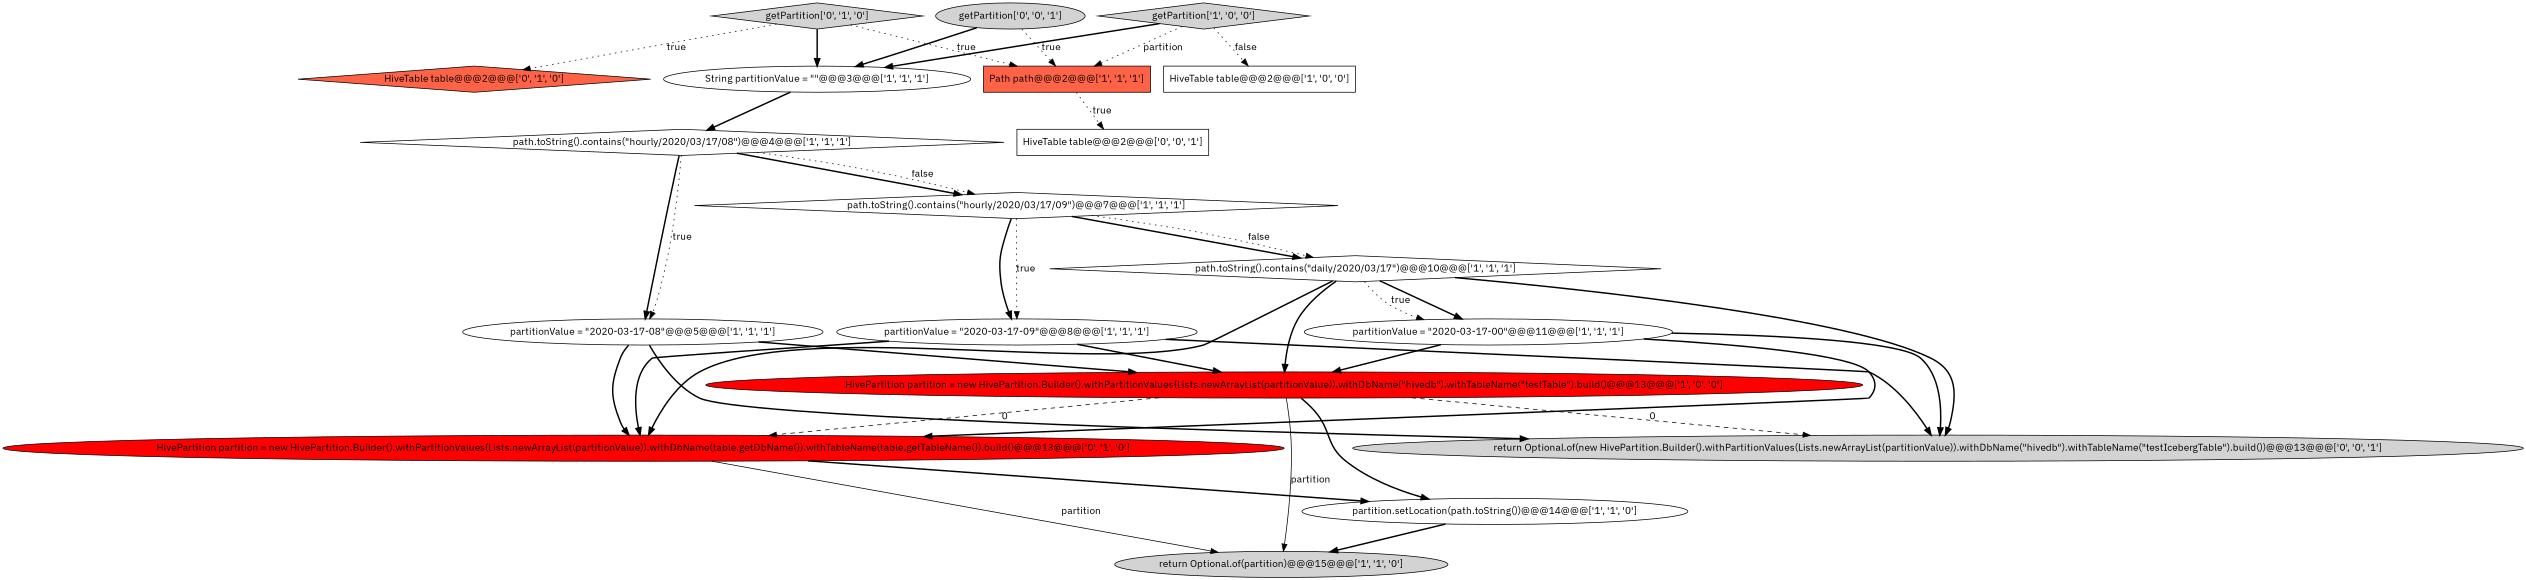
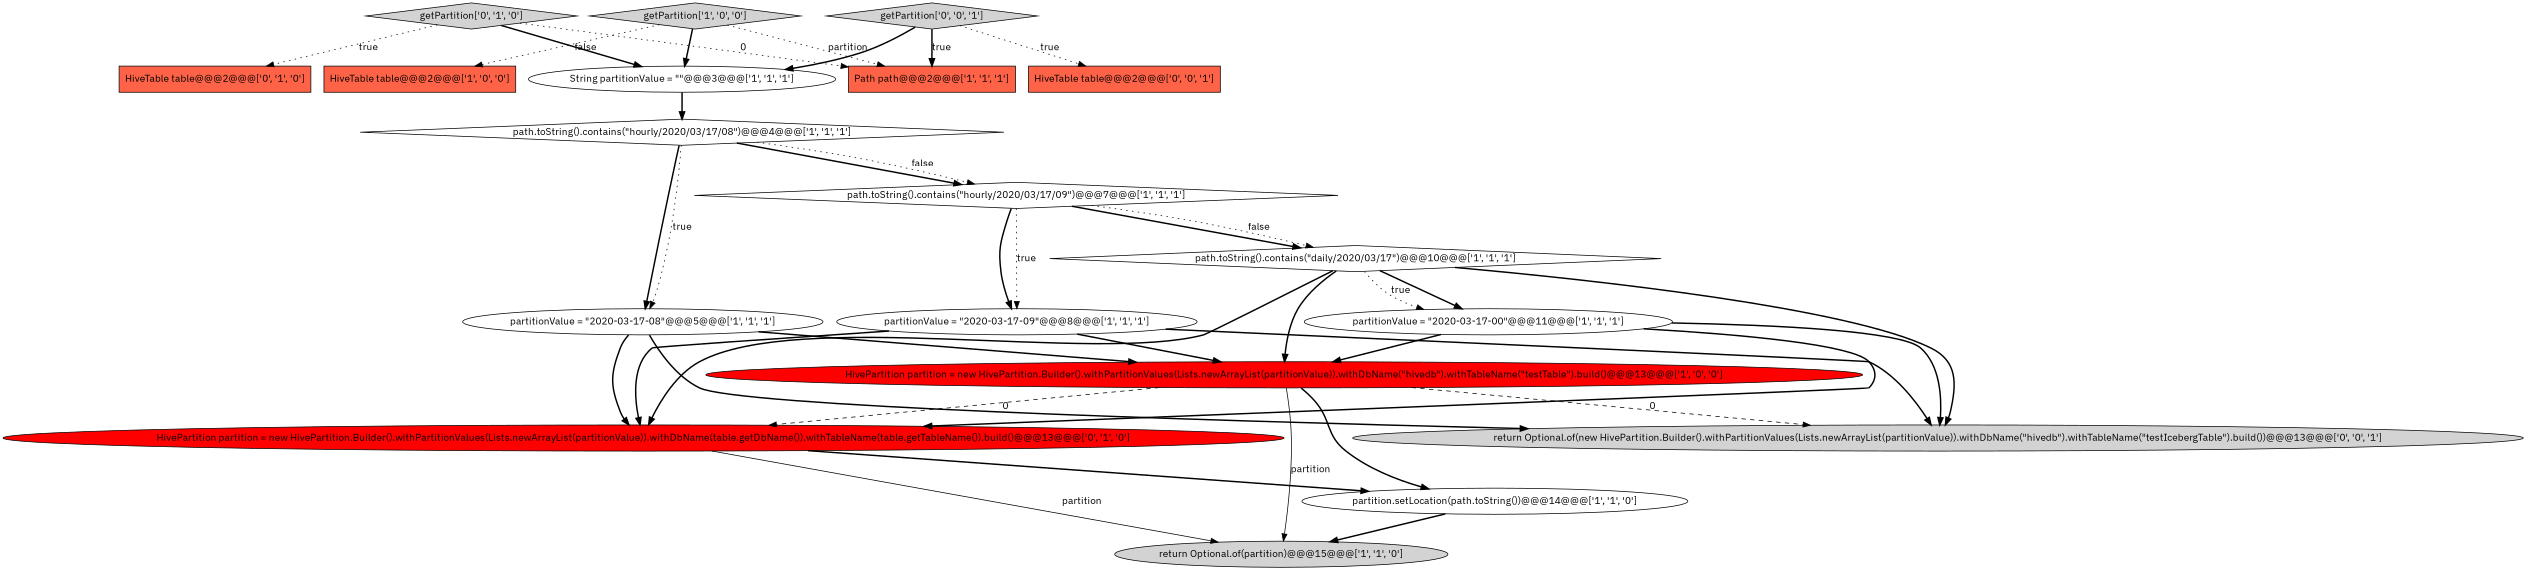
(1010, 16) -> (932, 16)
(966, 48) -> (743, 48)
(1039, 48) -> (932, 44)
(474, 79) -> (215, 79)
(1260, 79) -> (420, 79)
(1088, 108) -> (1019, 45)
(1113, 142) -> (1124, 79)
